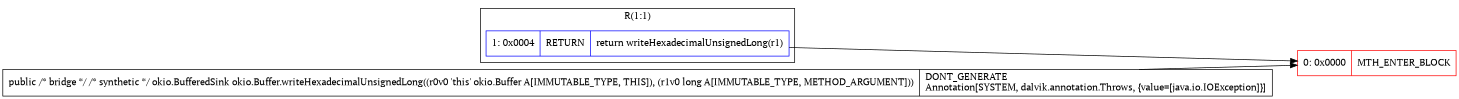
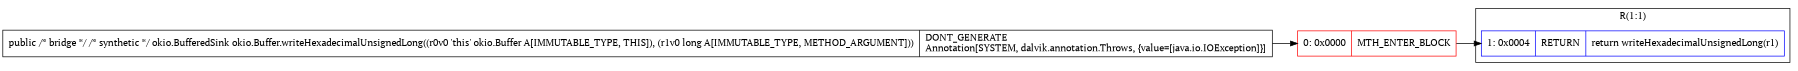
(1040, 54) -> (1465, 43)
